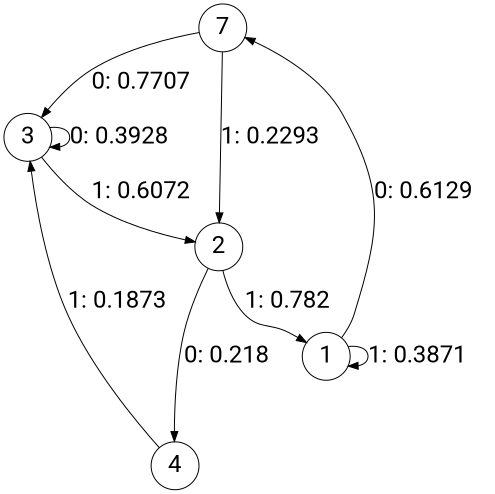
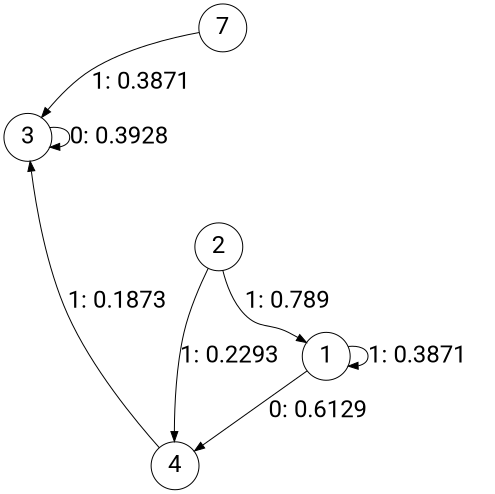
(150, 83) -> (150, 83)
(221, 132) -> none
(367, 169) -> (255, 408)
(105, 213) -> none
(299, 302) -> (299, 302)
(239, 356) -> (239, 356)
